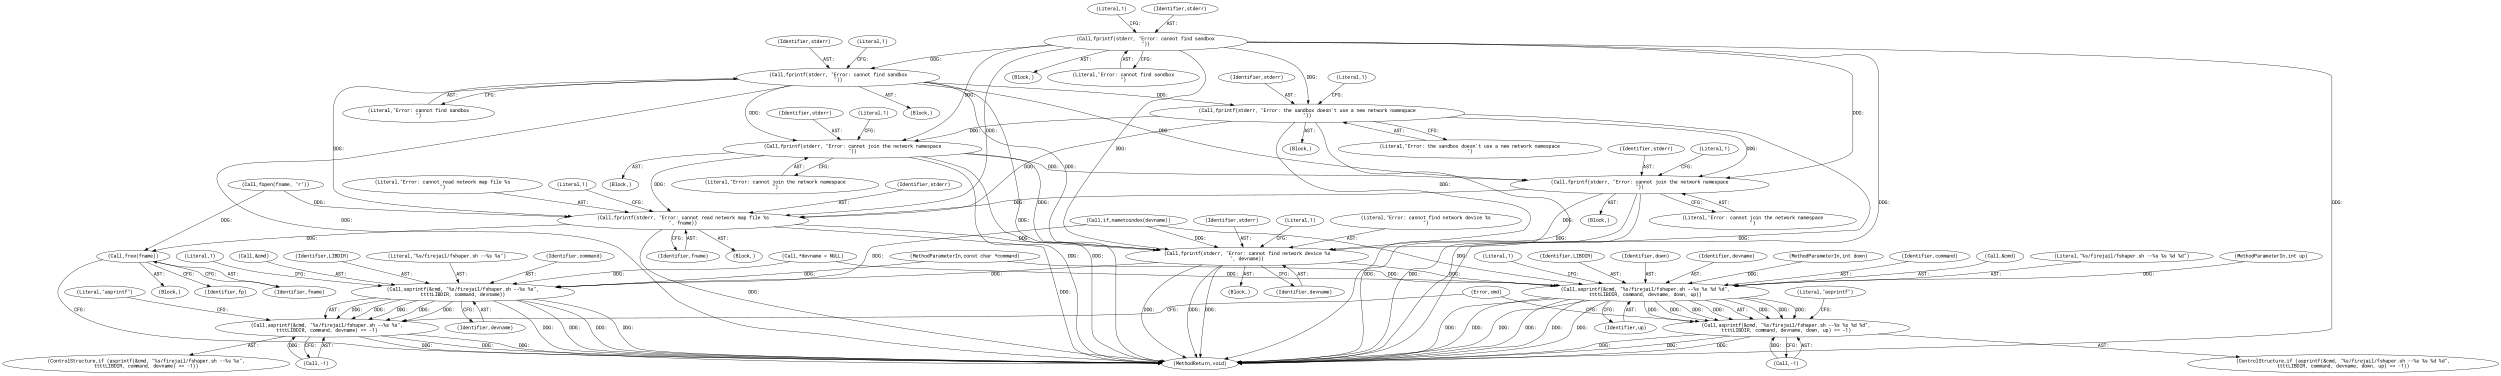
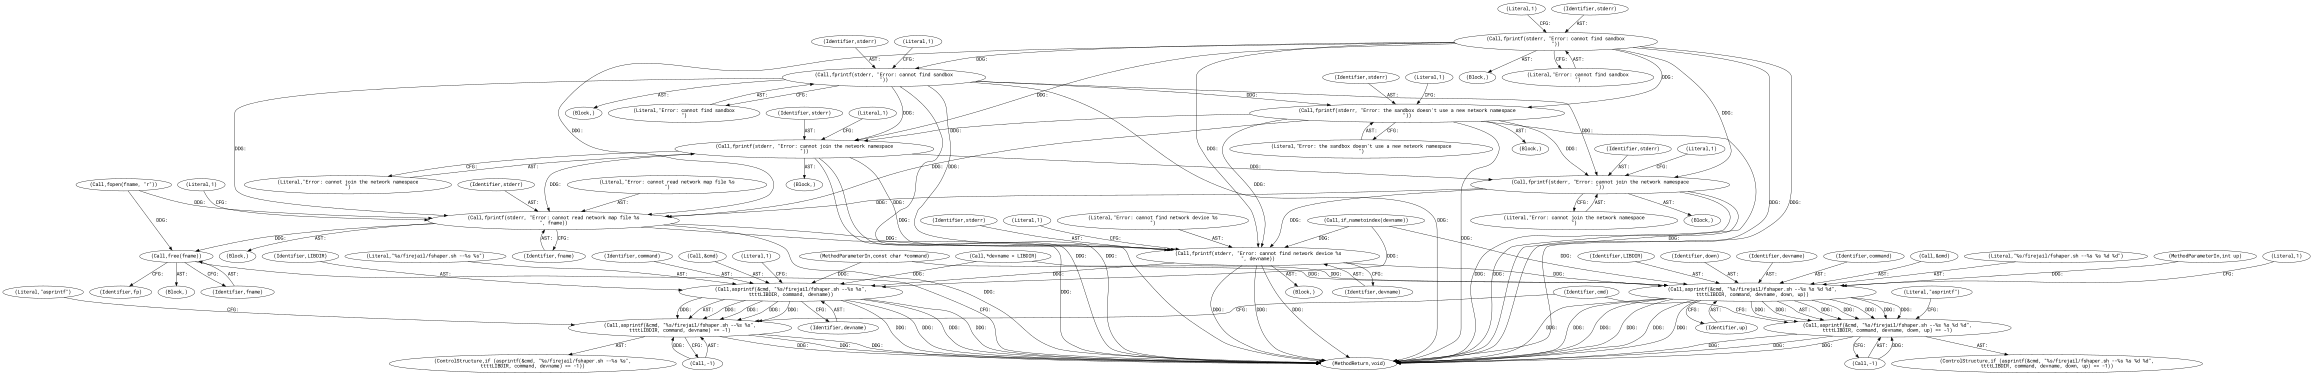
(813, 256) -> (1003, 256)
(1828, 256) -> none
(1486, 292) -> (1586, 292)
